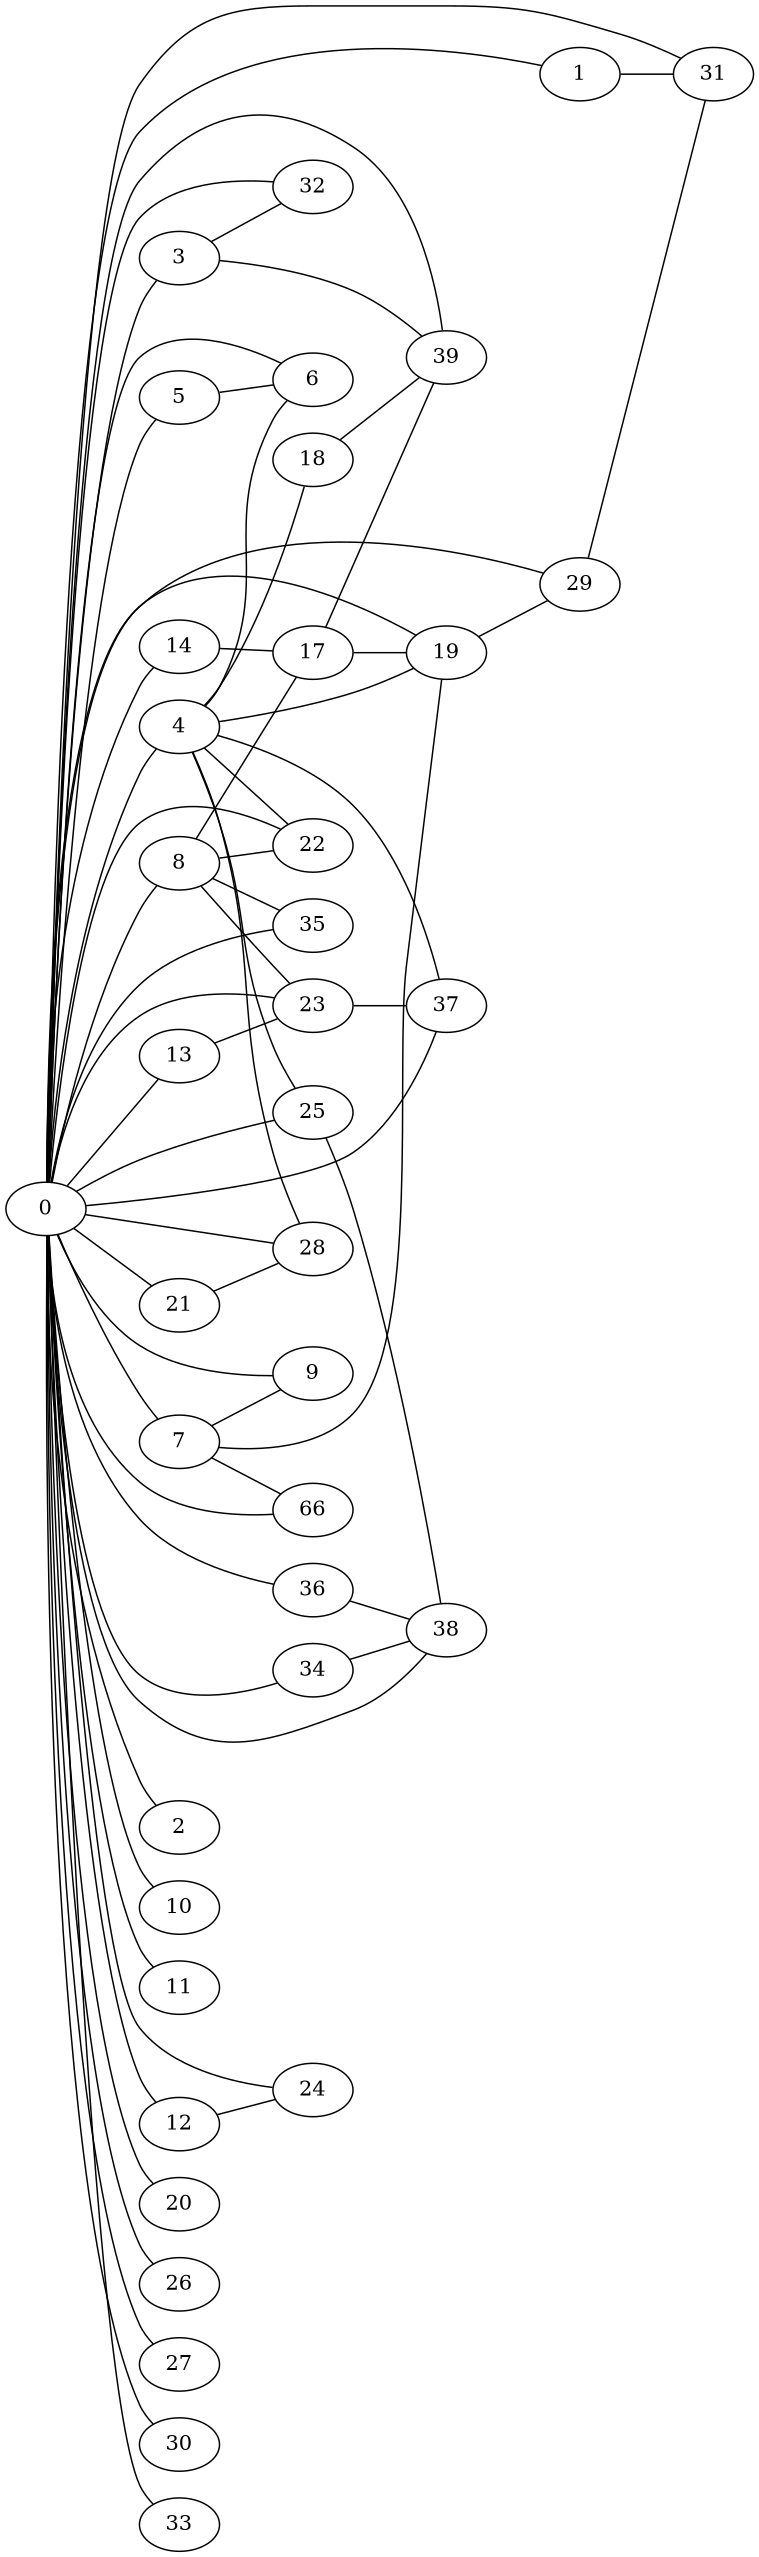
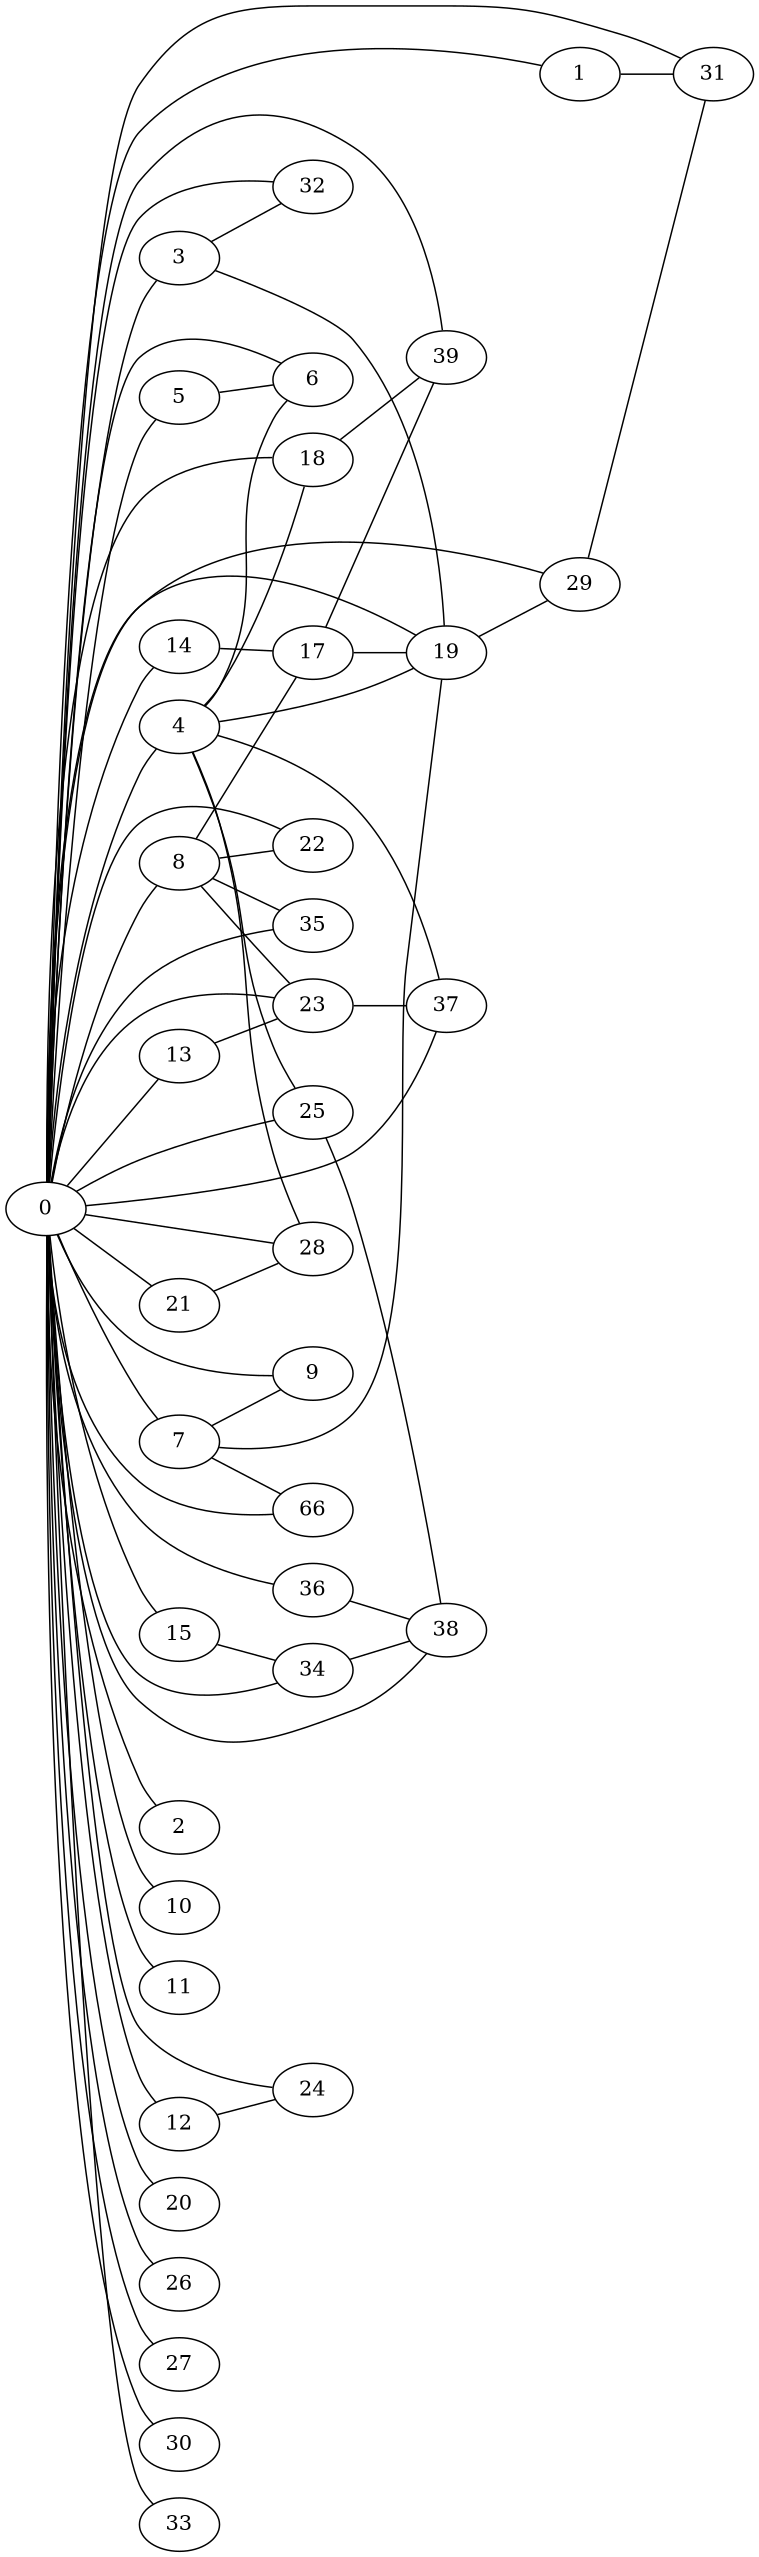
(328, 281) -> (398, 413)
none -> (66, 764)
(246, 786) -> none
none -> (179, 1635)
